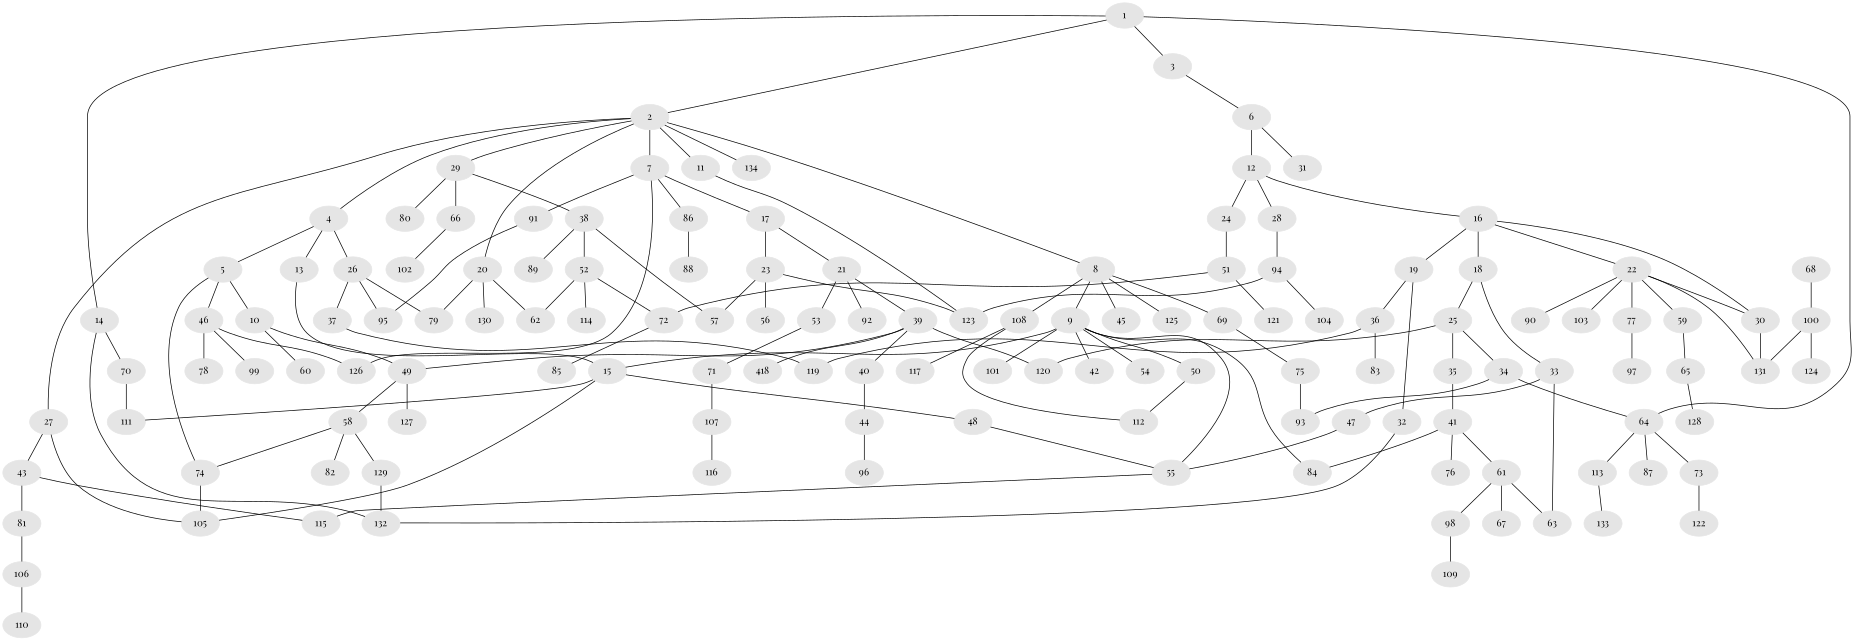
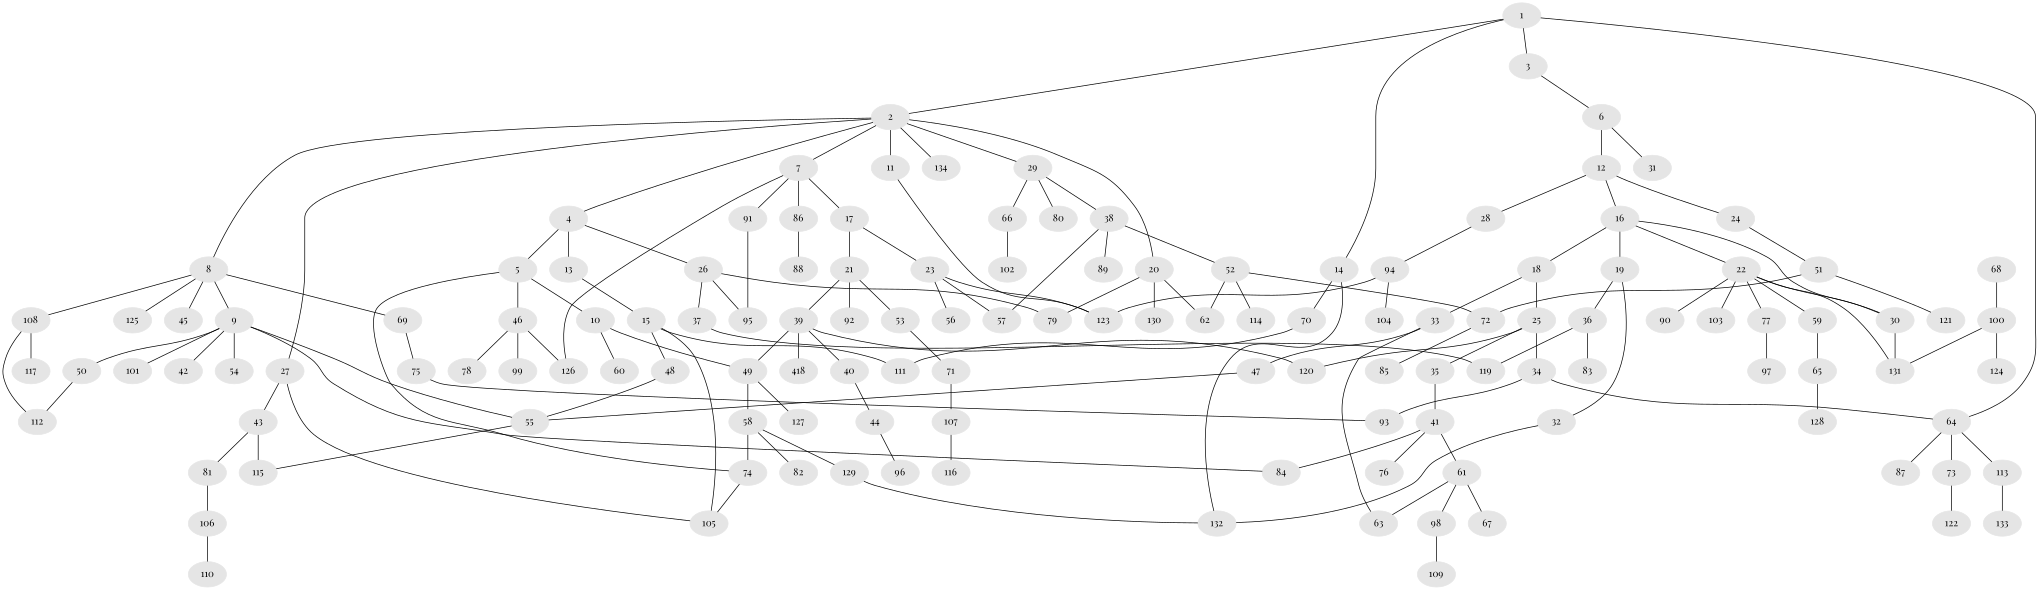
(831, 353) -> none
